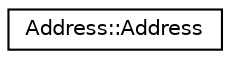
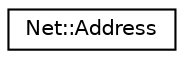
(115, 30) -> (92, 30)
